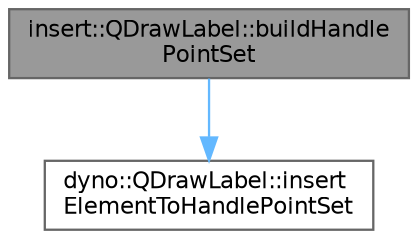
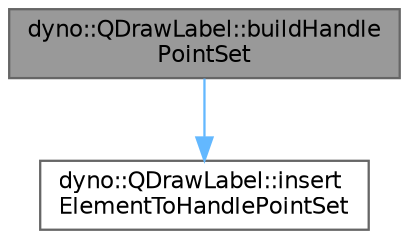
(209, 44) -> (204, 44)
